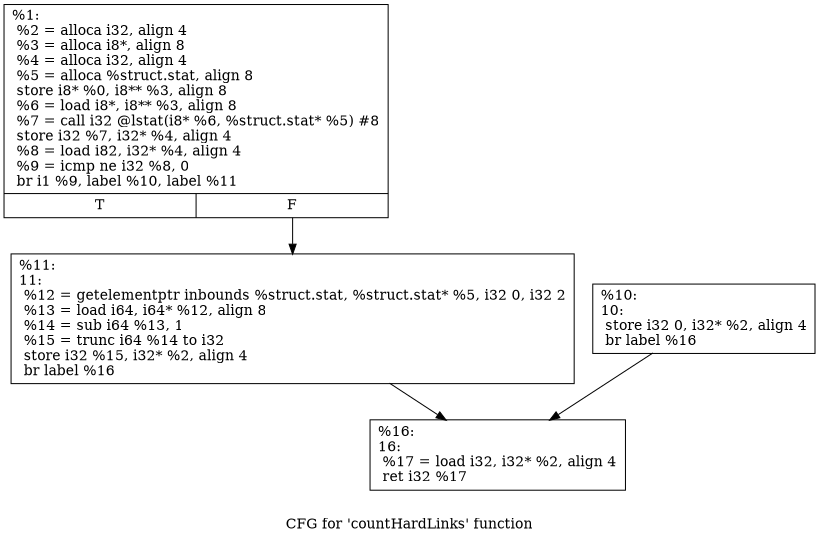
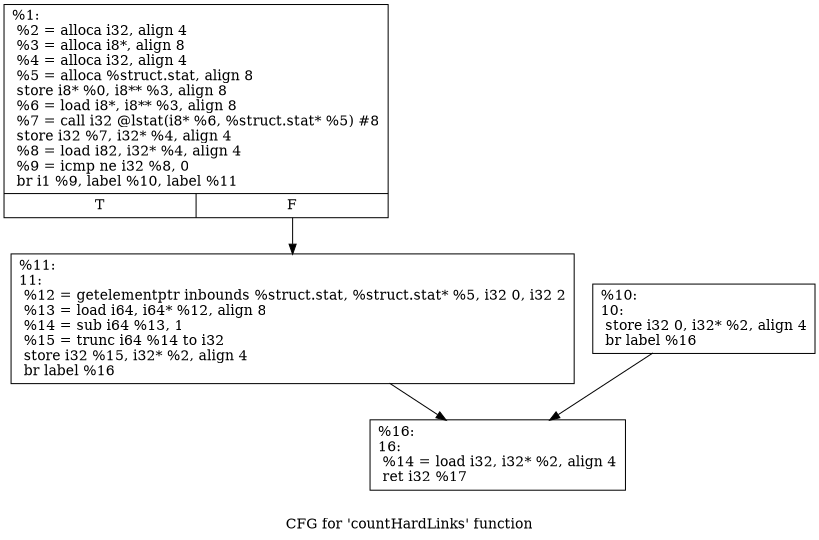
(498, 462) -> (498, 462)
